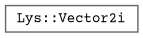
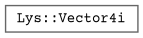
(72, 19) -> (72, 19)
